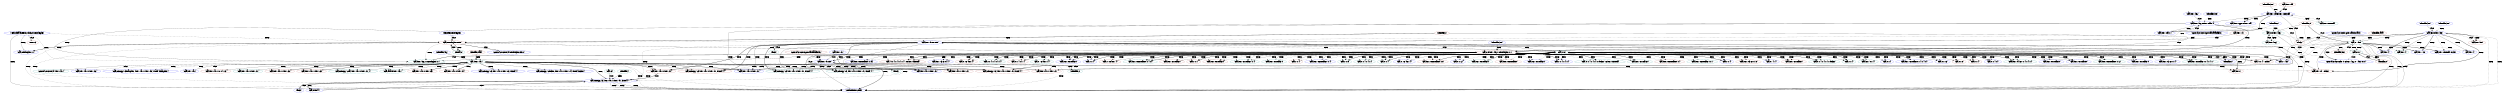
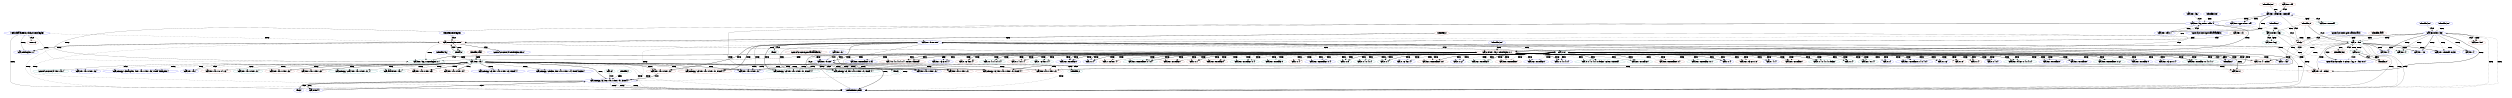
none -> (264, 65)
